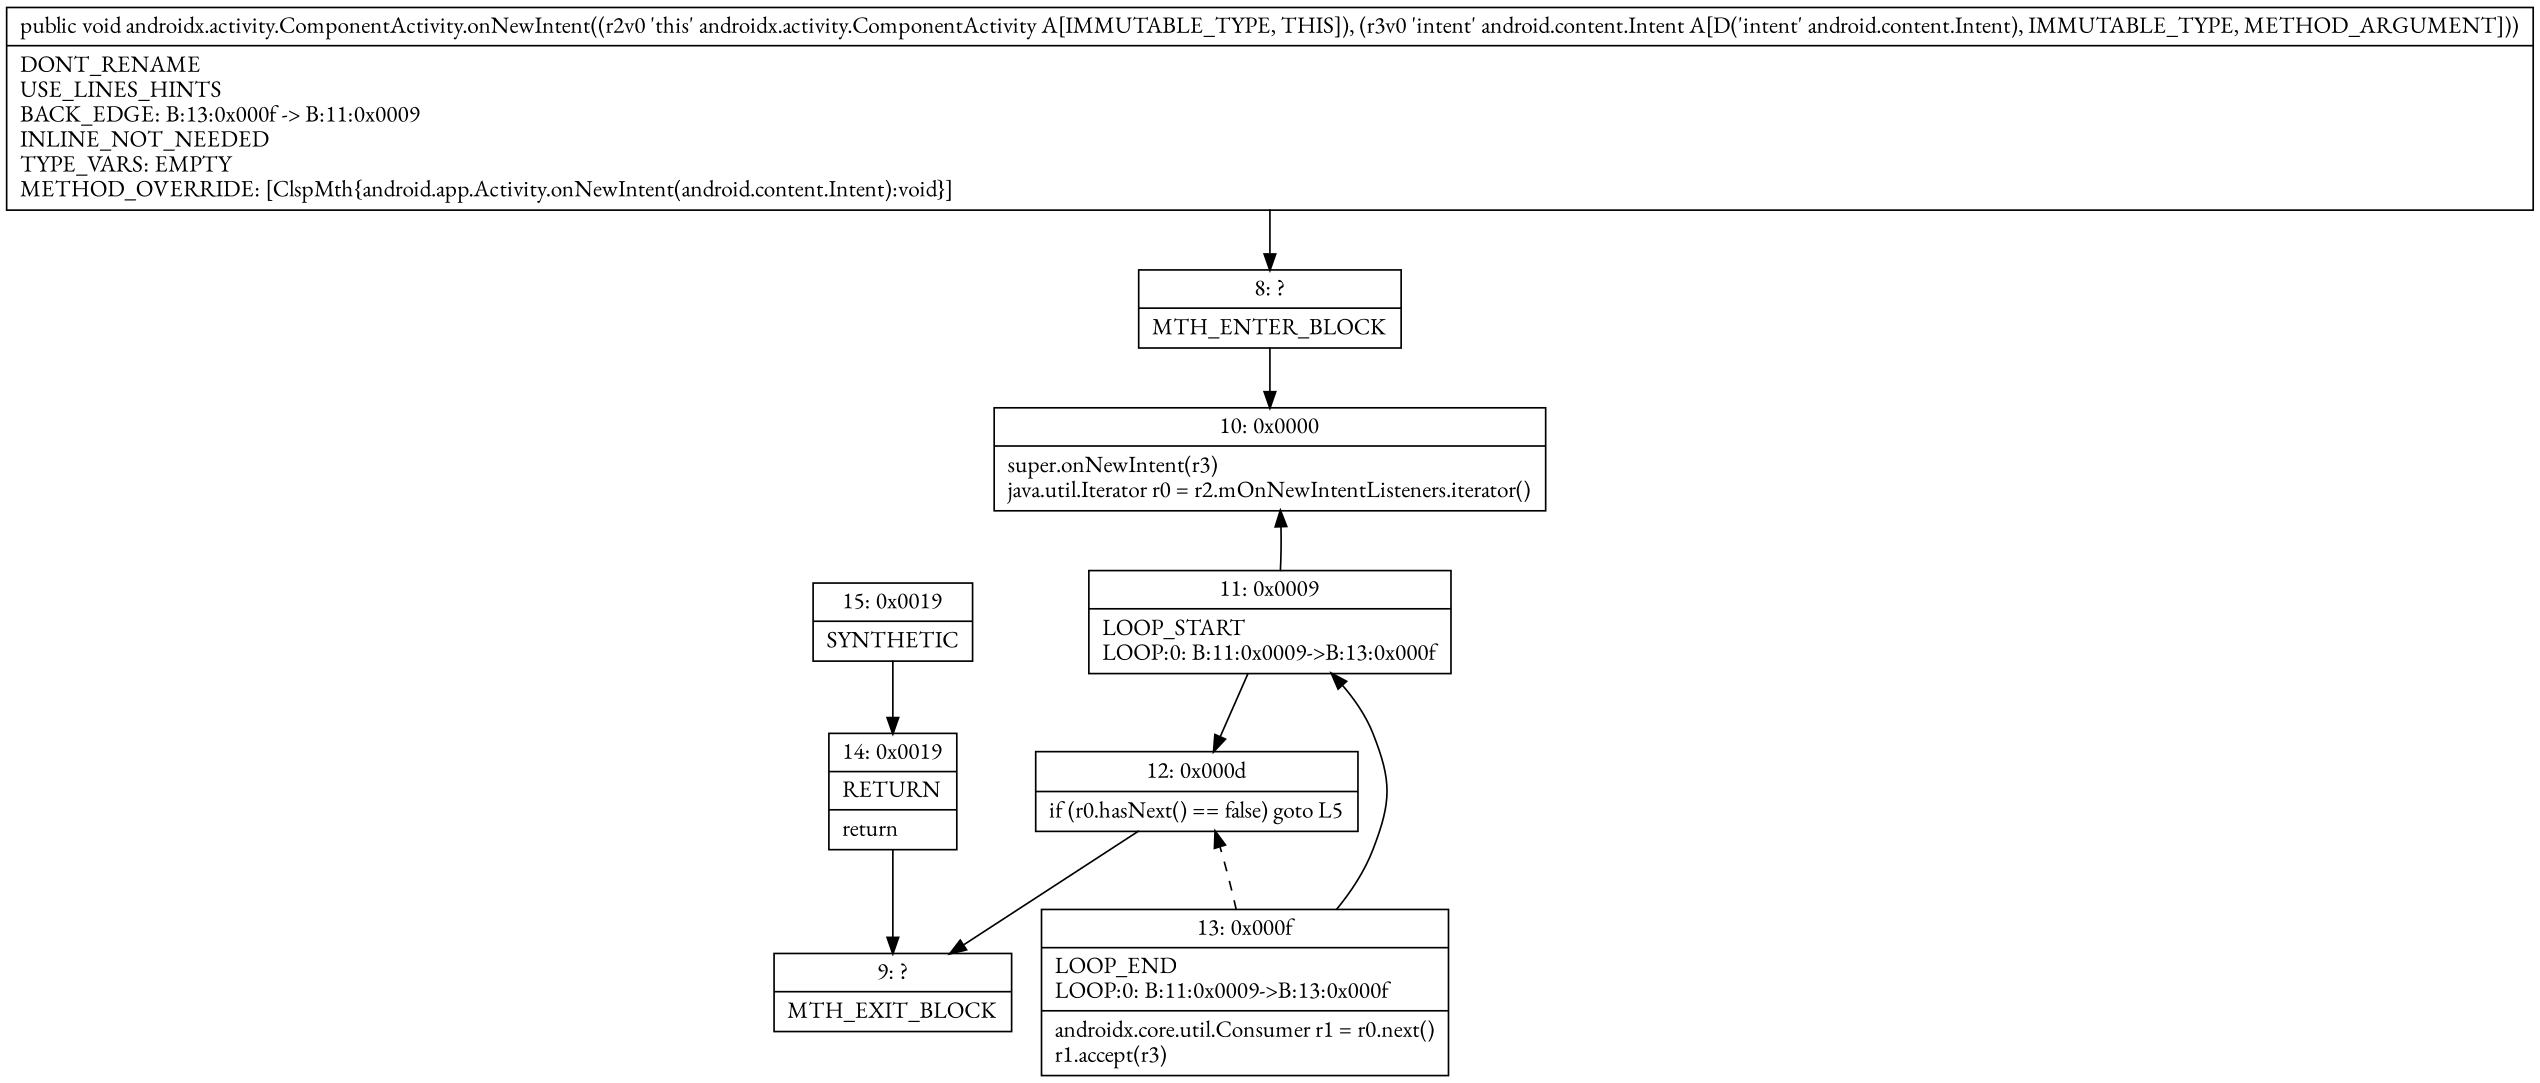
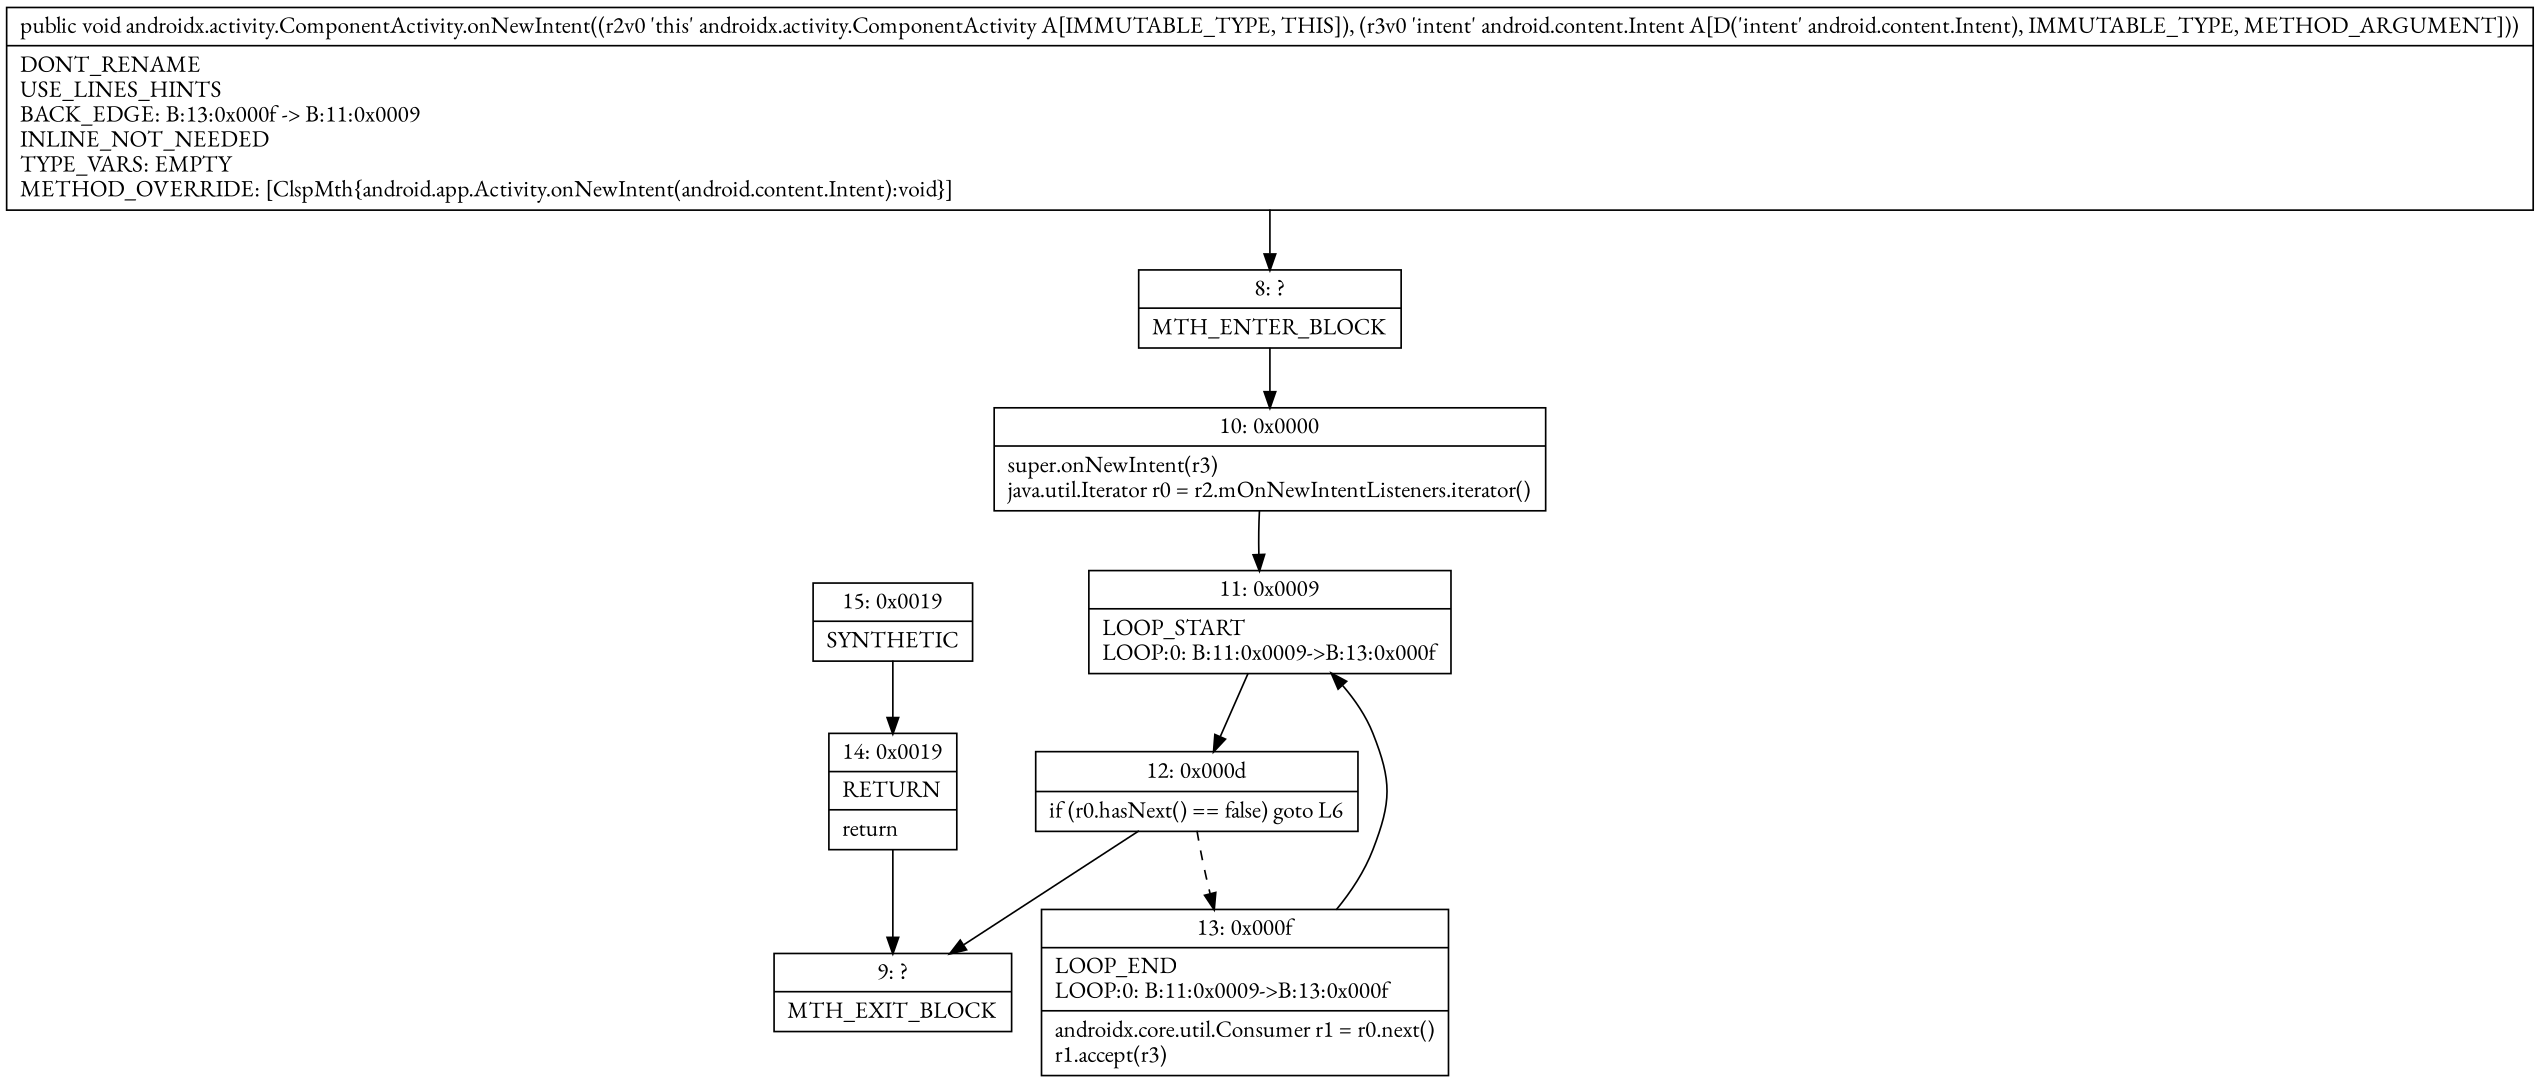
(1281, 549) -> (1259, 532)
(1197, 811) -> (1197, 811)
(1229, 878) -> (1203, 862)
